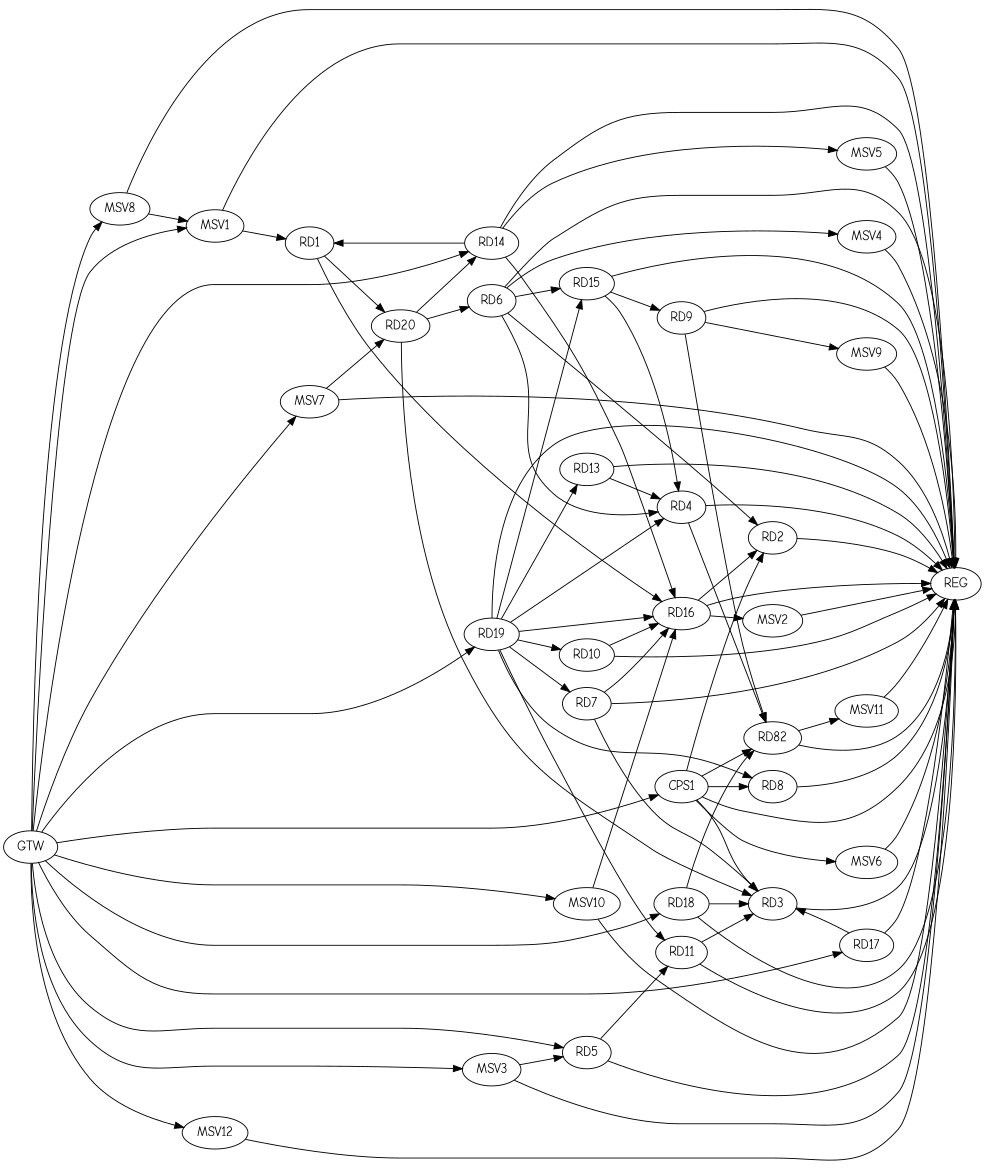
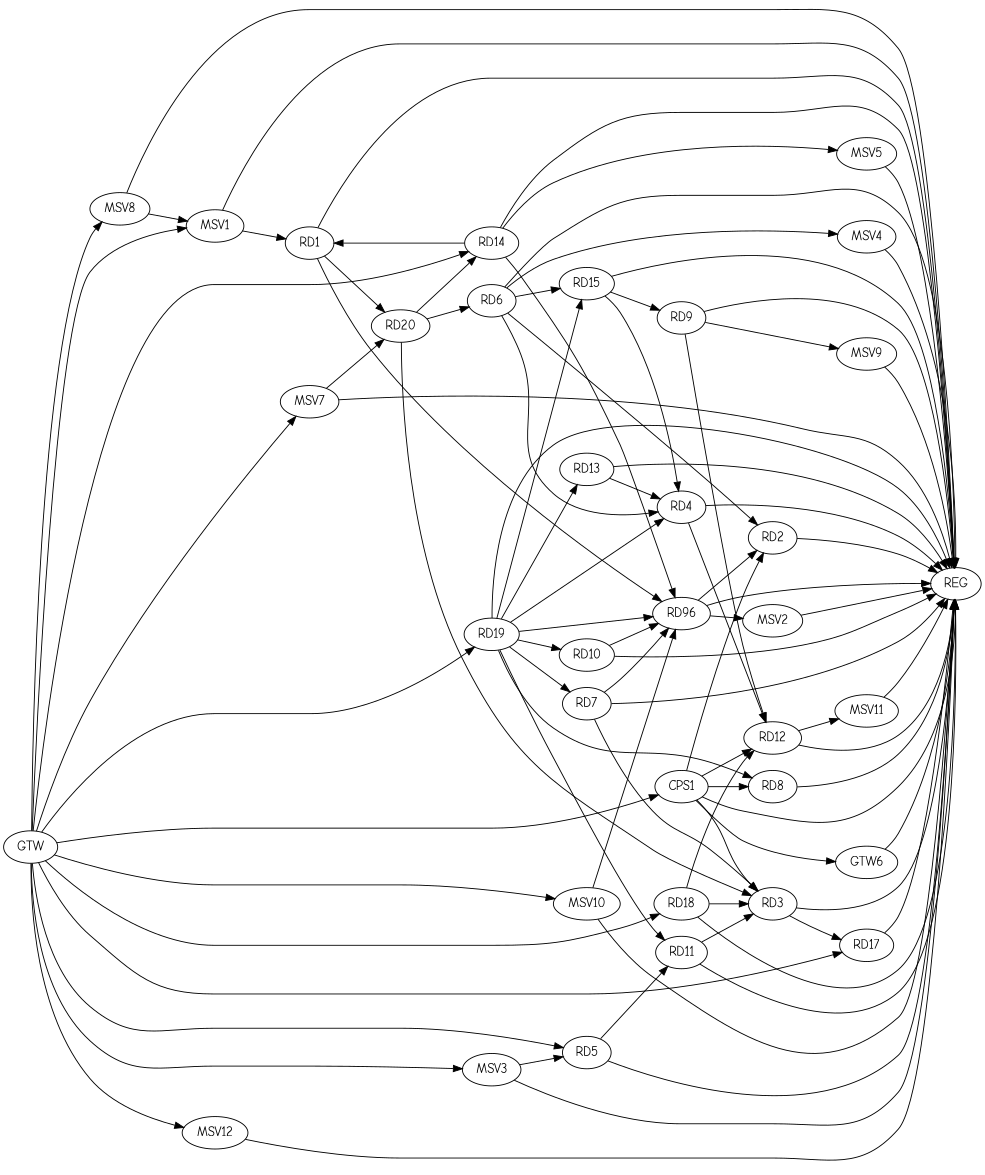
none -> (809, 77)
(682, 614) -> (682, 614)
(773, 738) -> (773, 738)
(867, 862) -> (867, 862)
(827, 922) -> (811, 927)
